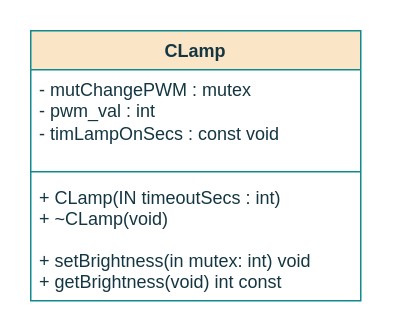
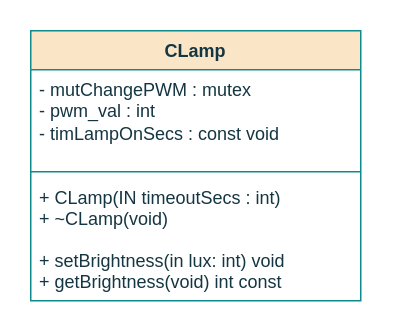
(169, 198) -> (169, 198)
